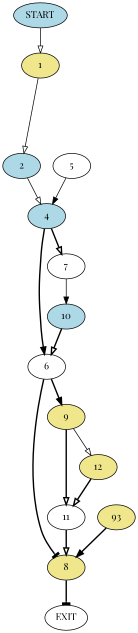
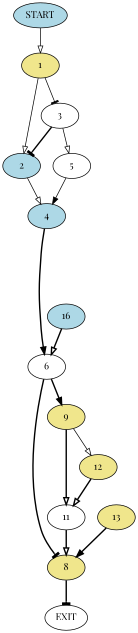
none -> (60, 116)
(66, 266) -> none
(66, 317) -> (66, 317)
(116, 517) -> (116, 517)
